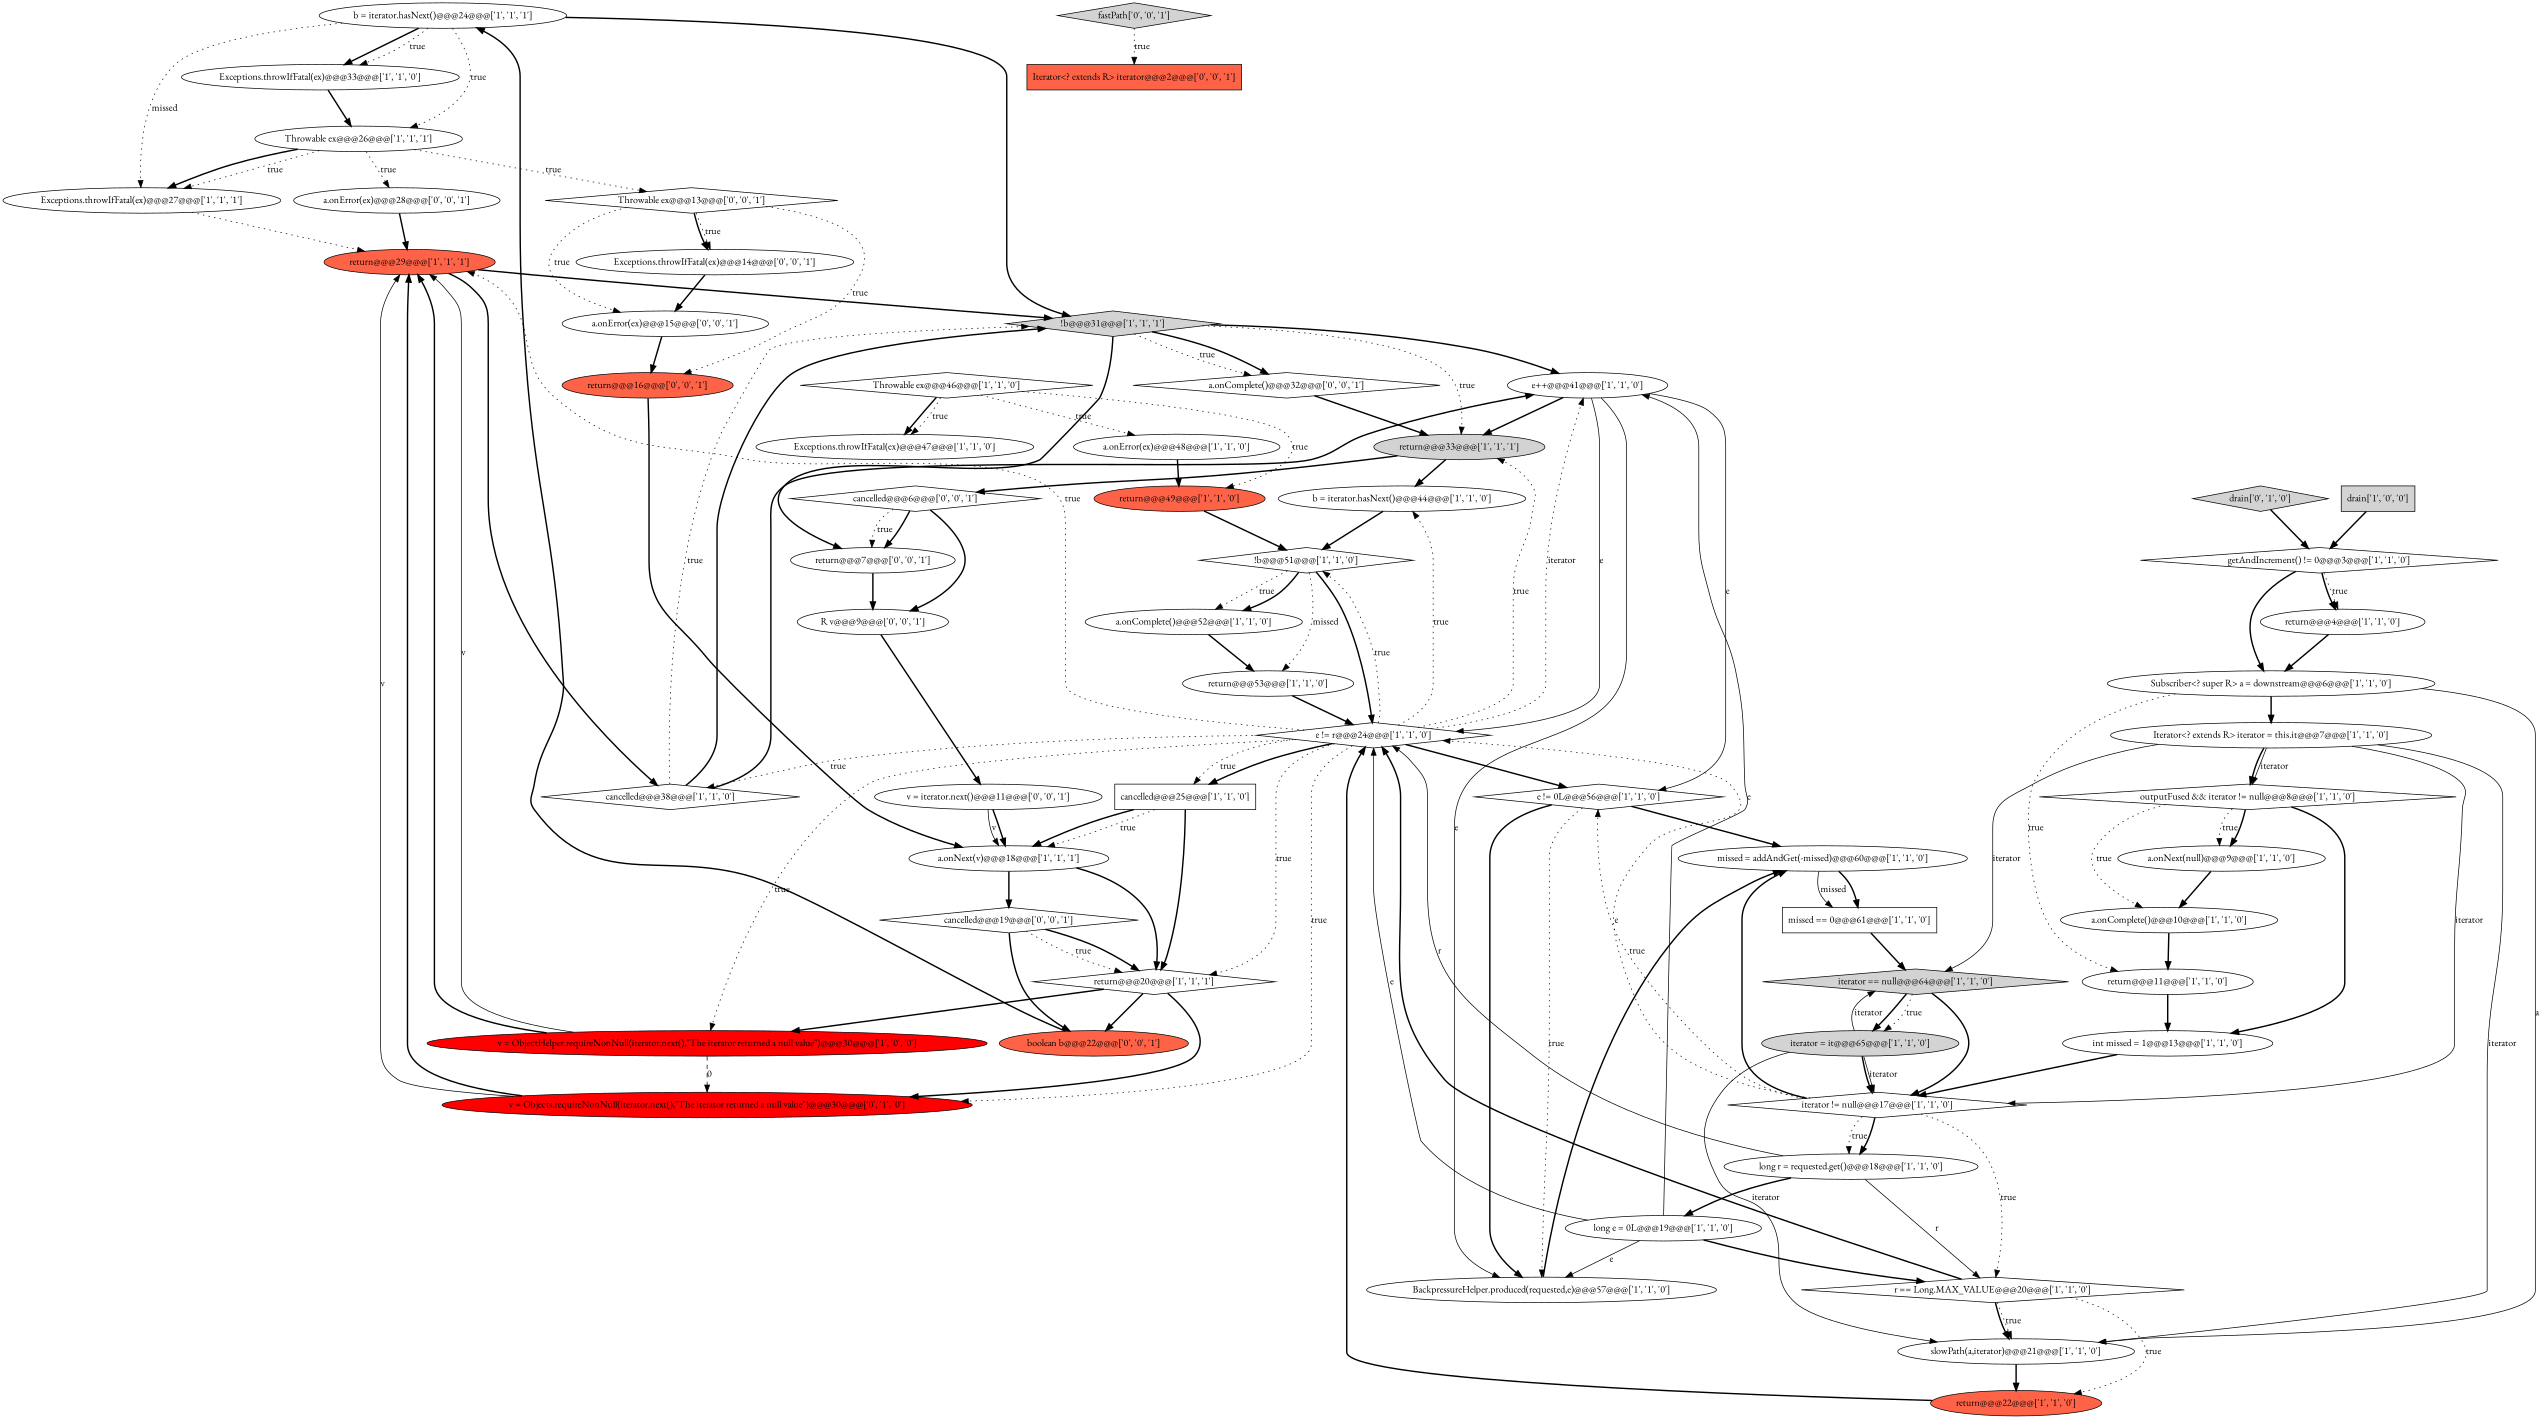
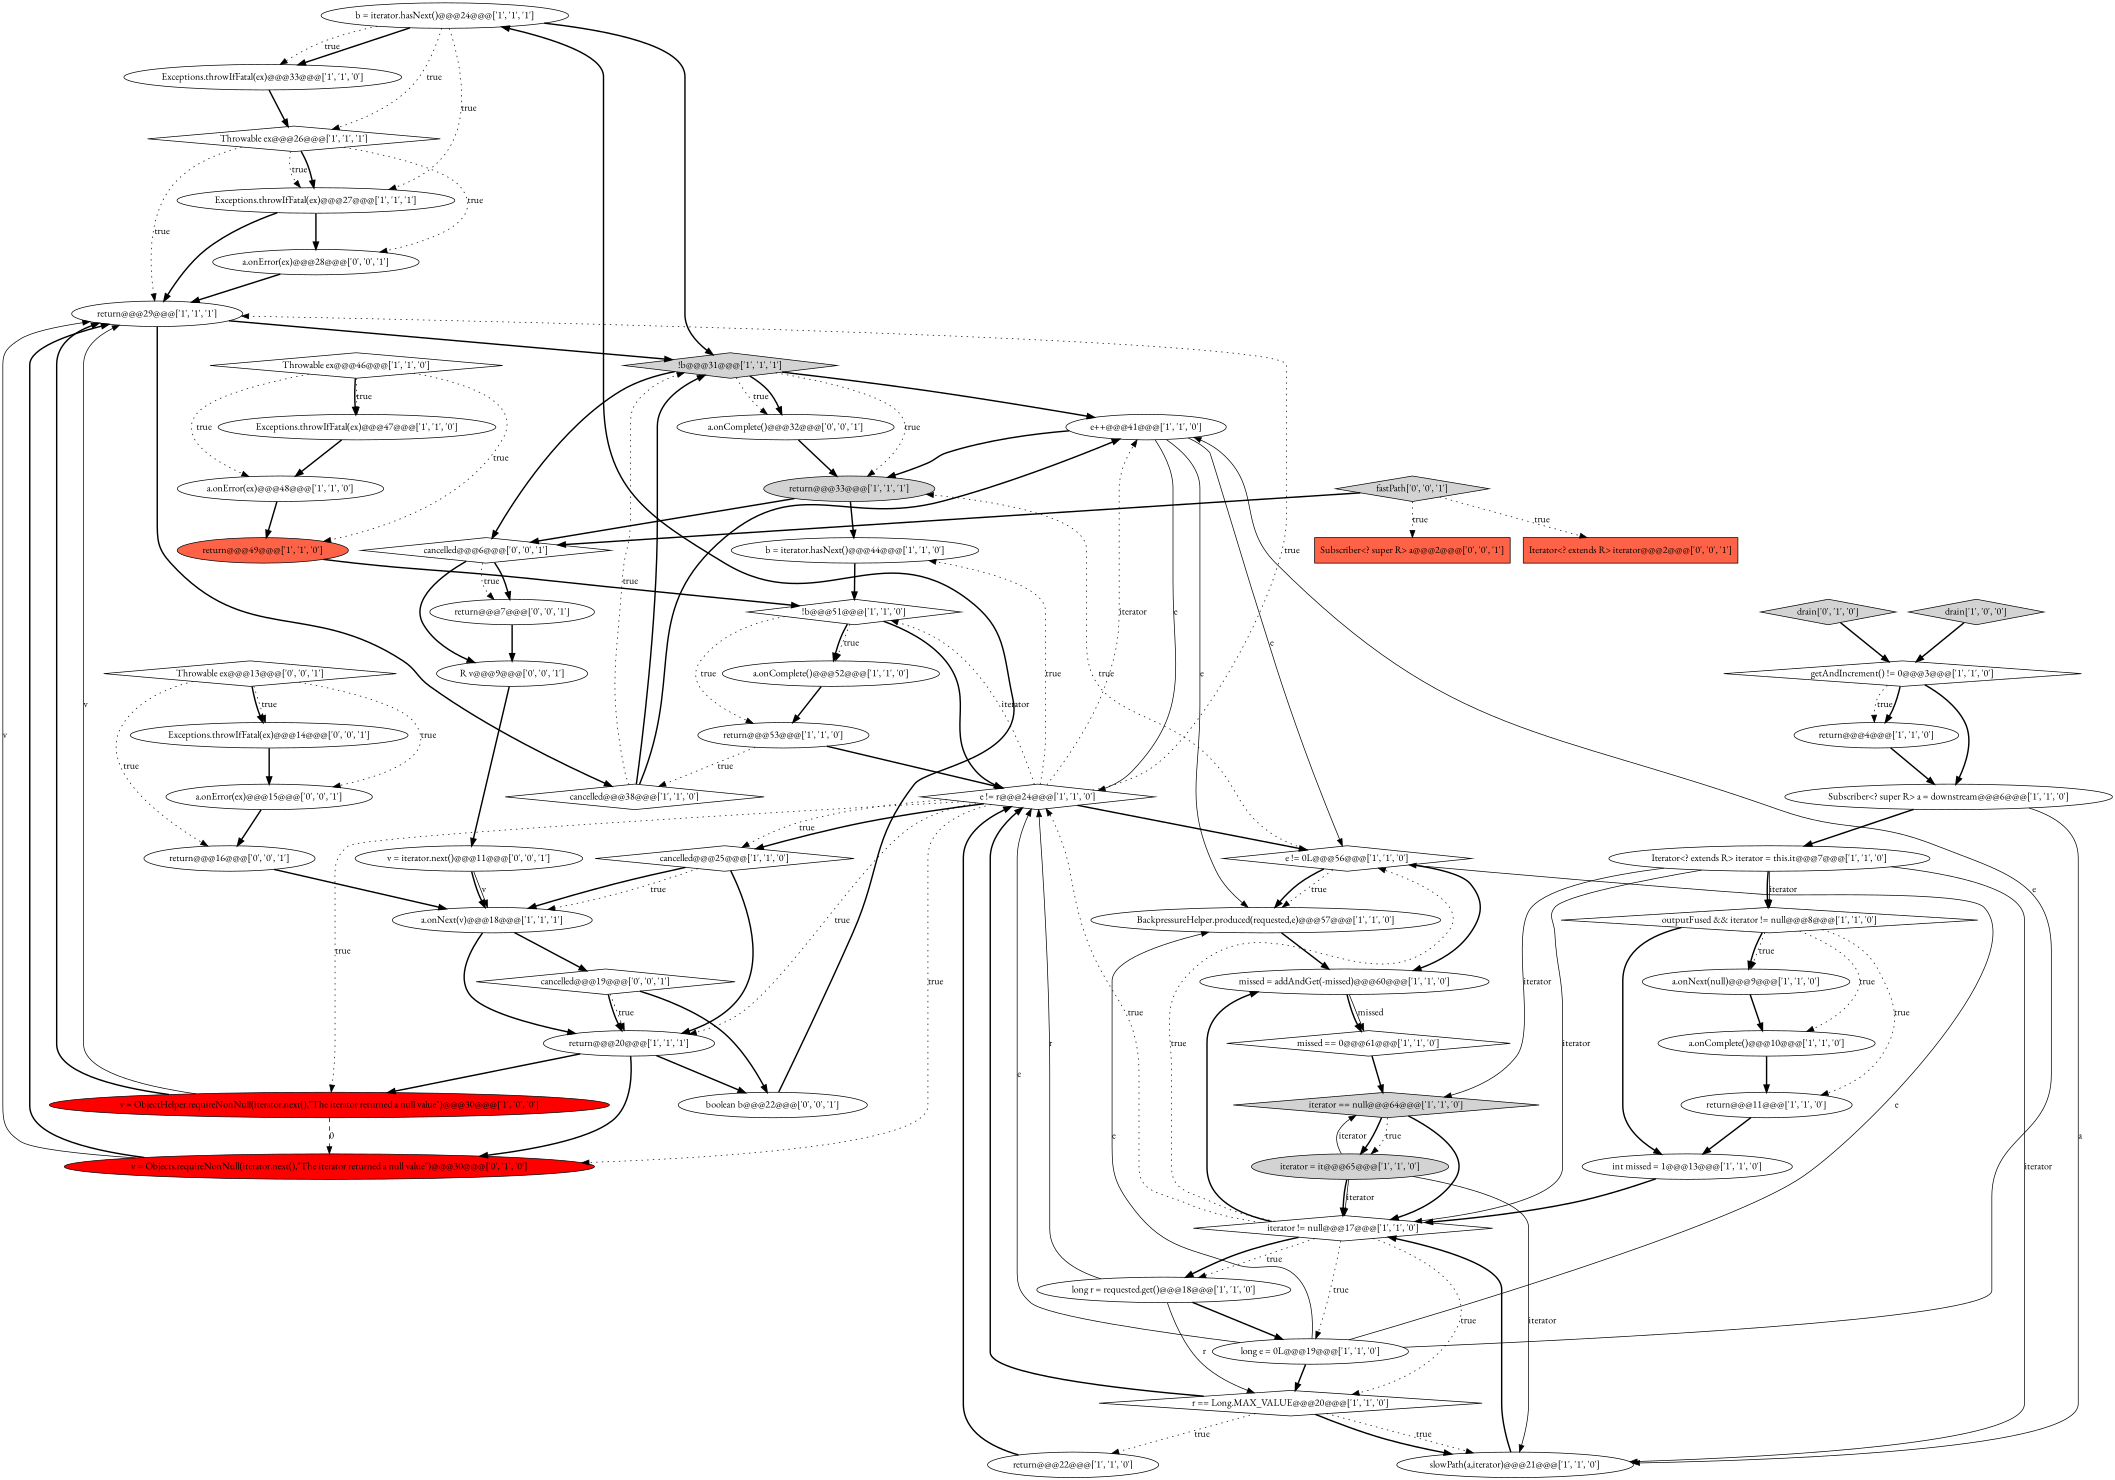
(165, 108) -> (469, 108)
(359, 139) -> (294, 139)
(527, 170) -> (164, 199)
none -> (316, 228)
(275, 231) -> (214, 243)
(410, 262) -> (157, 314)
(648, 385) -> (230, 858)
(1287, 385) -> (786, 427)
none -> (322, 456)
(1039, 460) -> (570, 433)
(2378, 499) -> (1976, 612)
none -> (963, 519)
none -> (1412, 550)
(1513, 619) -> (1090, 669)
(1326, 622) -> (708, 674)
(1382, 653) -> (1016, 704)
(985, 746) -> (710, 766)
(1185, 797) -> (725, 858)
(2029, 807) -> (1894, 1010)
(1617, 920) -> (1135, 1013)
(1860, 920) -> (1368, 1043)
(1154, 982) -> (629, 1043)
none -> (1952, 1023)
(1094, 1043) -> (773, 1105)
none -> (1331, 1287)
(2016, 1374) -> (1502, 1310)
(2016, 1403) -> (1073, 1465)
